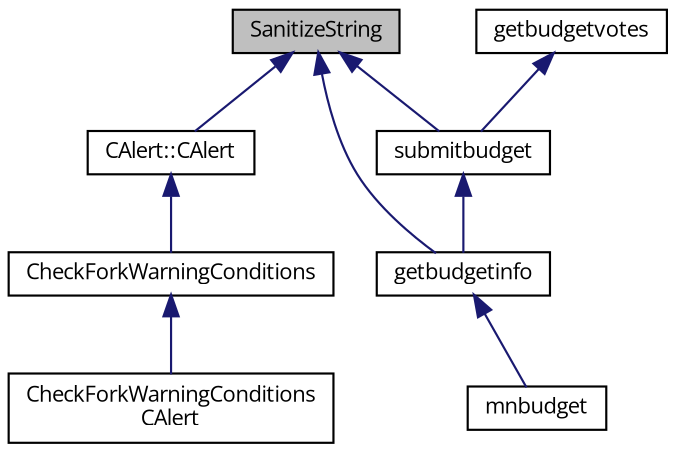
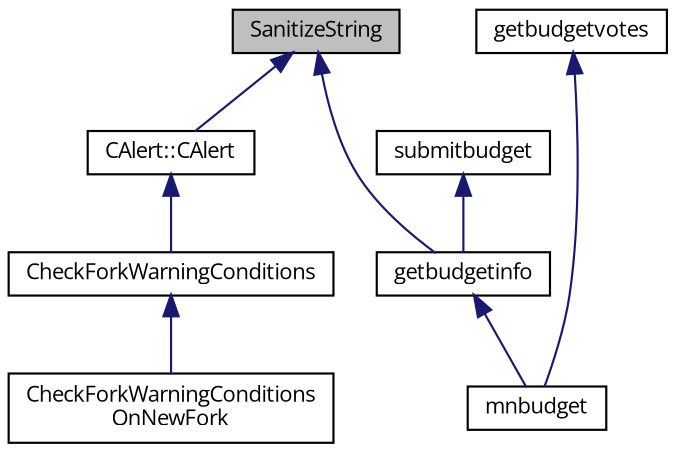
(398, 99) -> none
(510, 100) -> (576, 232)
(171, 408) -> (171, 408)
